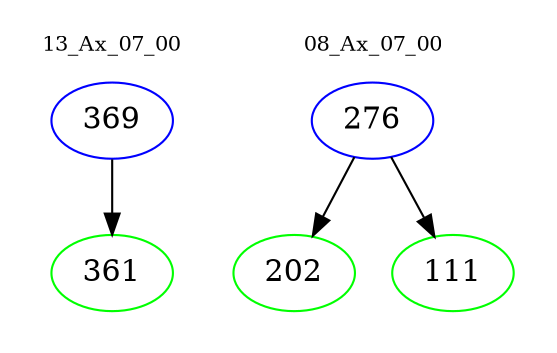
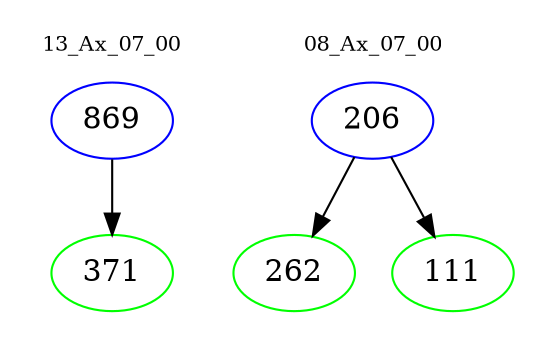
(112, 121) -> (112, 121)
(373, 121) -> (373, 121)
(112, 273) -> (112, 273)
(294, 273) -> (294, 273)
